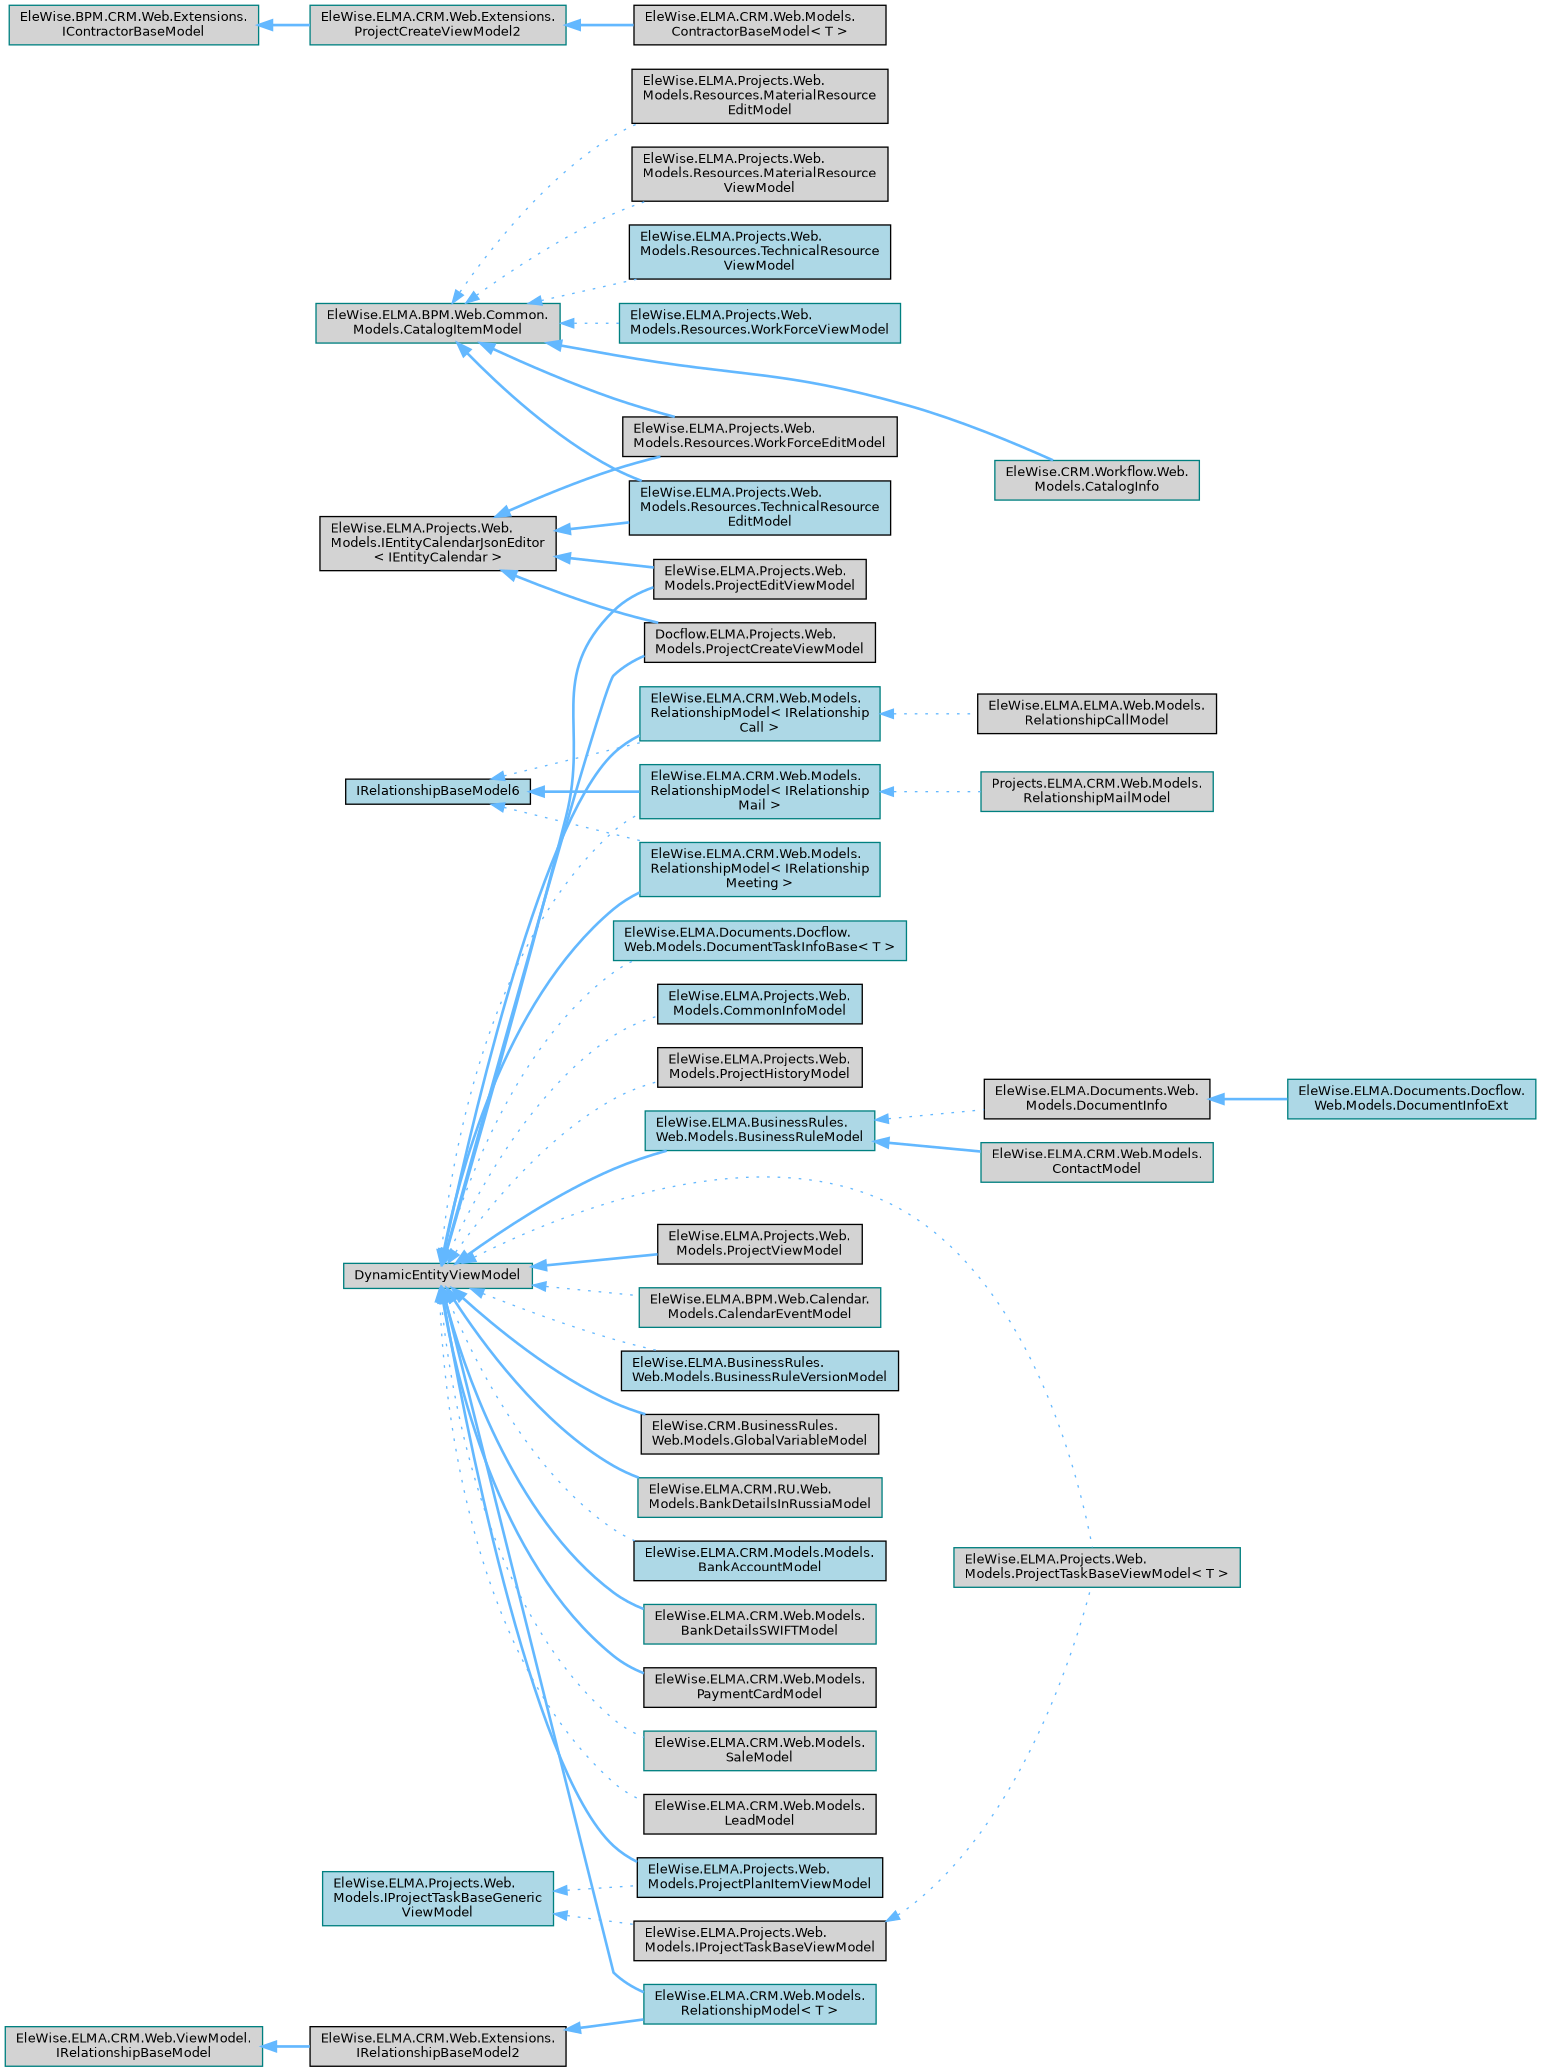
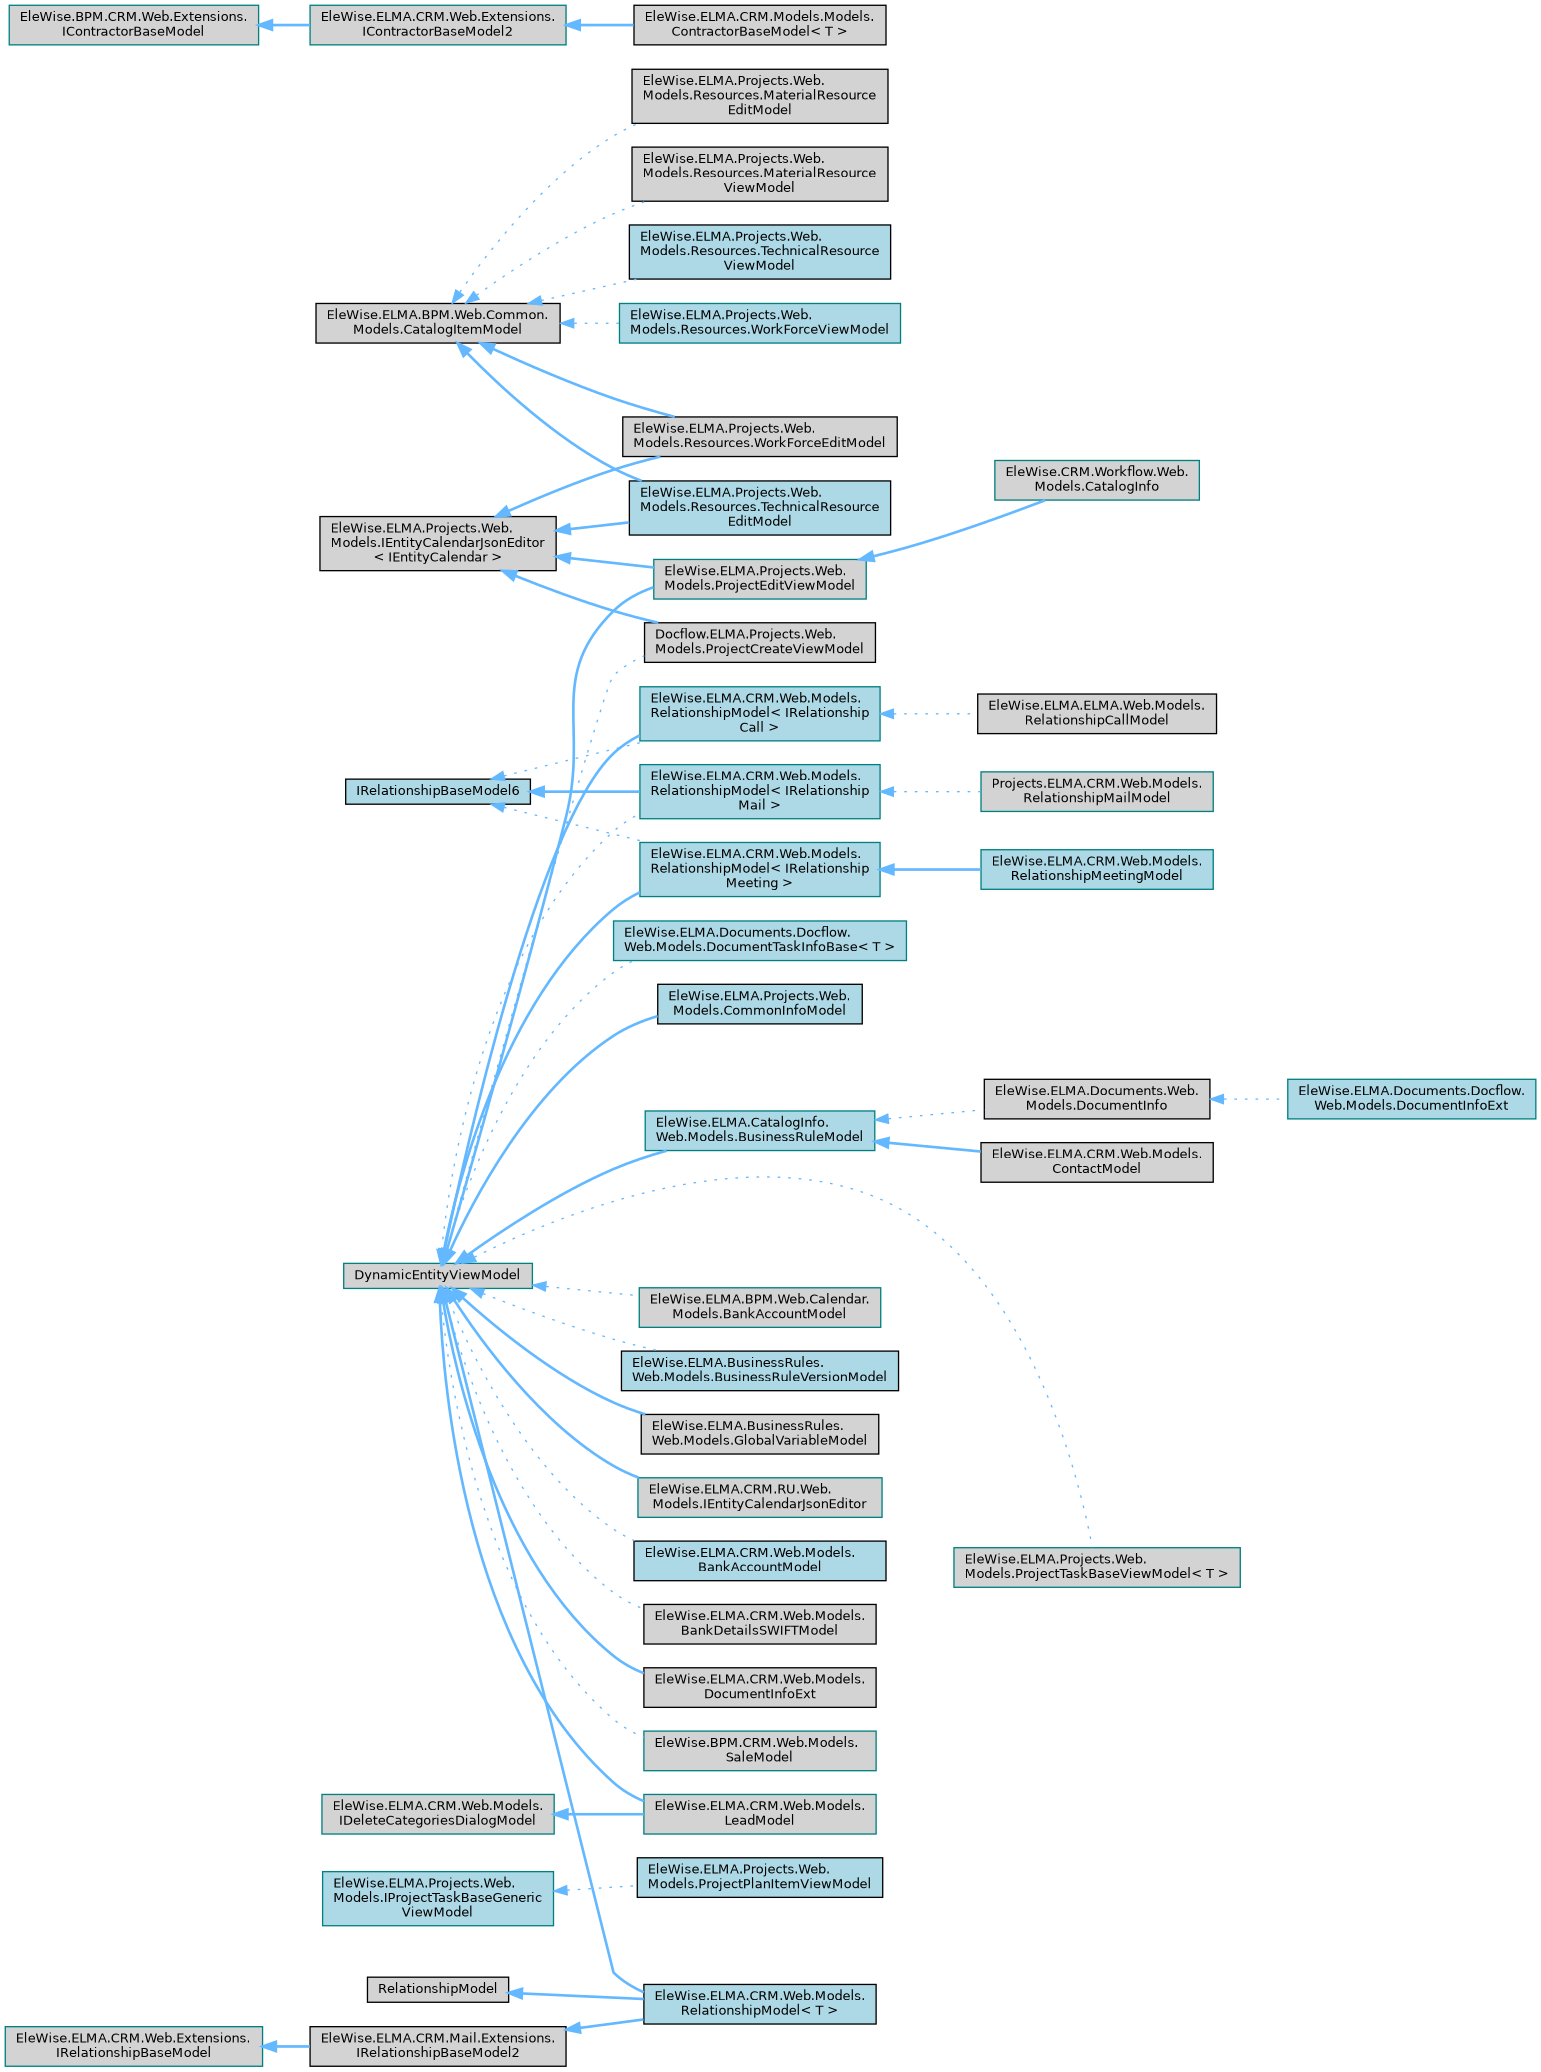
(438, 25) -> (438, 25)
(760, 25) -> (760, 25)
(438, 323) -> (438, 323)
(812, 383) -> (960, 531)
(760, 579) -> (760, 579)
none -> (1097, 870)
(532, 944) -> (532, 944)
(760, 1067) -> none
(1256, 1099) -> (1256, 1099)
(532, 1113) -> (532, 1113)
(760, 1131) -> (760, 1131)
(1097, 1162) -> (1097, 1162)
(760, 1244) -> none
(760, 1308) -> (760, 1308)
(760, 1434) -> (760, 1434)
(516, 1476) -> (516, 1476)
(760, 1498) -> (760, 1498)
(760, 1561) -> (760, 1561)
(489, 1576) -> (489, 1576)
(508, 1597) -> none
(760, 1624) -> (760, 1624)
(760, 1688) -> (760, 1688)
(760, 1751) -> (760, 1751)
none -> (438, 1814)
(760, 1814) -> (760, 1814)
(760, 1941) -> none
none -> (438, 1990)
(760, 2004) -> (760, 2004)
(134, 2046) -> (134, 2046)
(438, 2046) -> (438, 2046)
